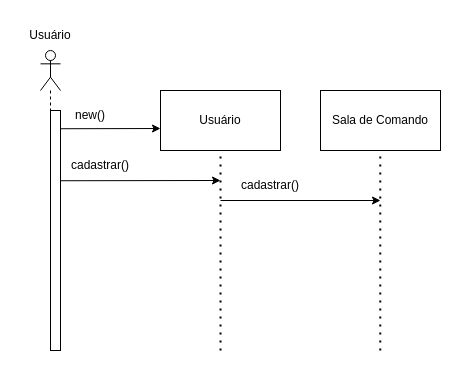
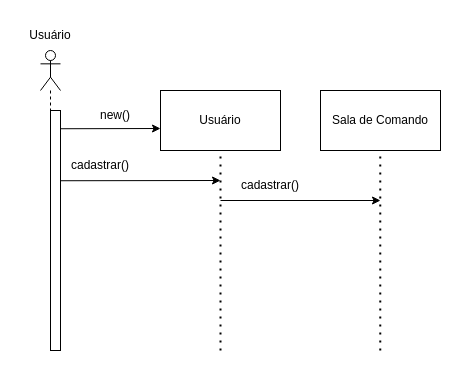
(91, 116) -> (116, 116)
